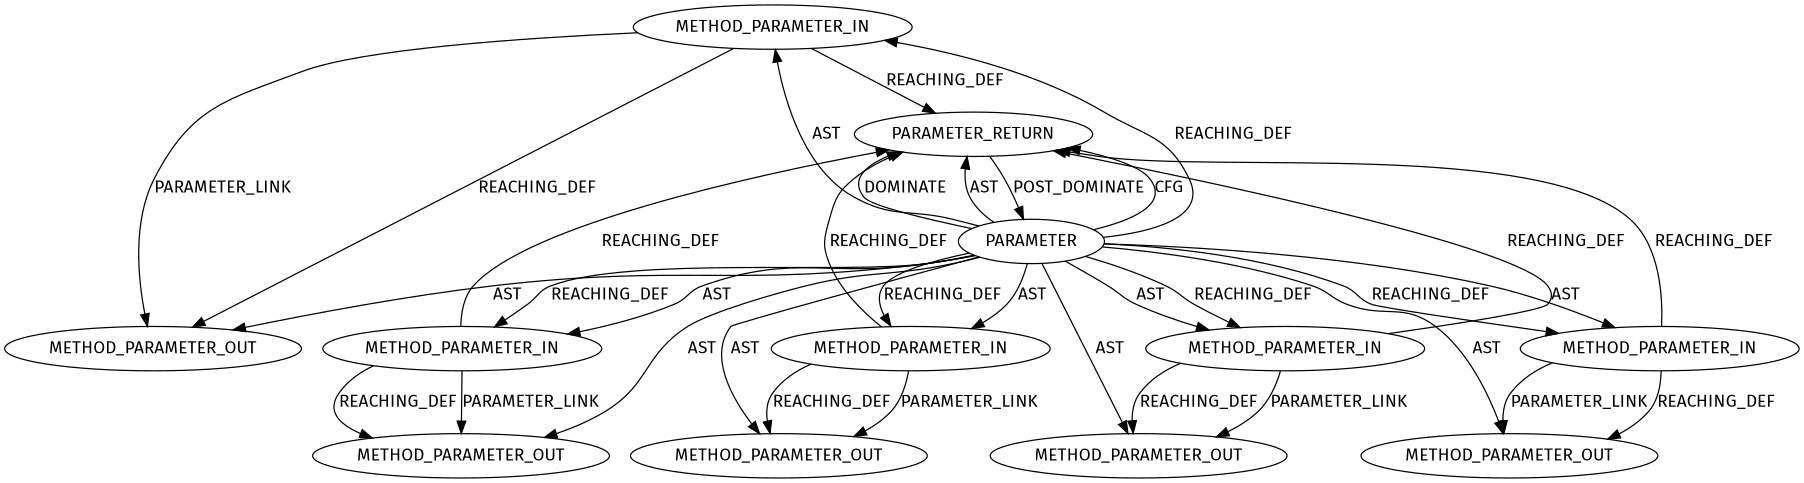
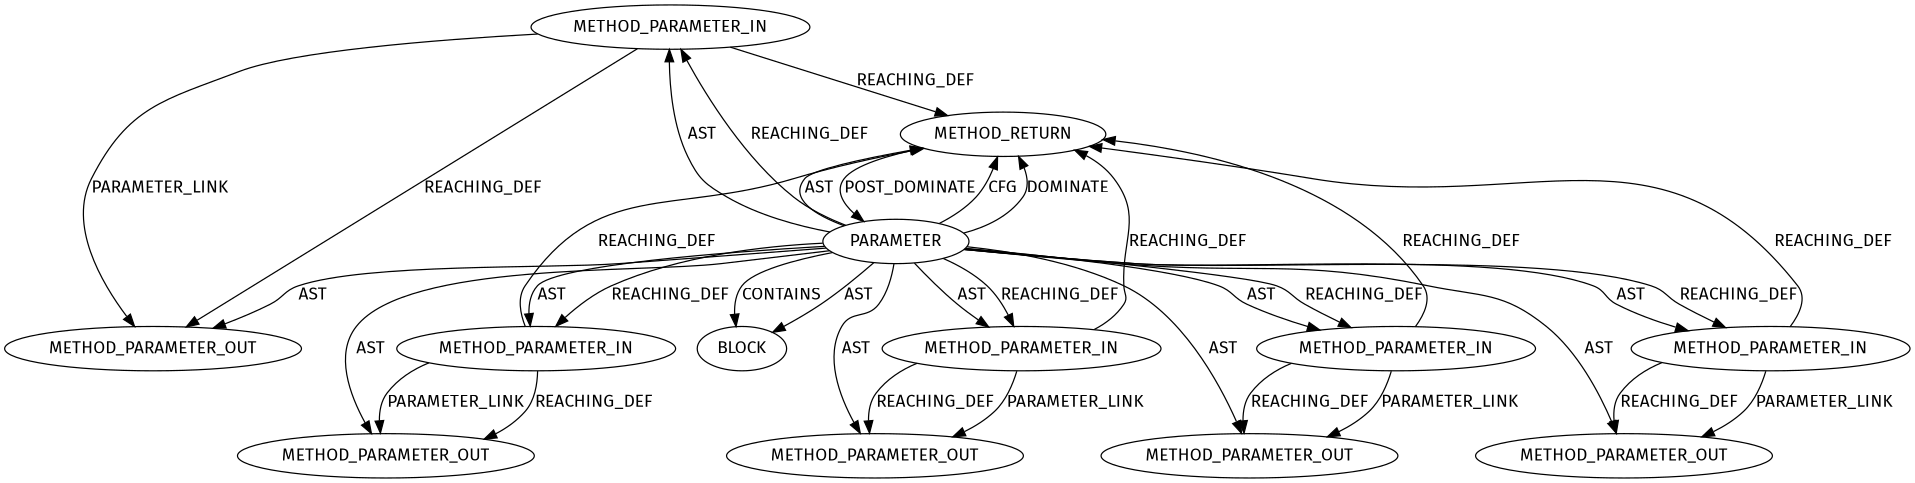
(974, 134) -> (1003, 134)
none -> (742, 349)
